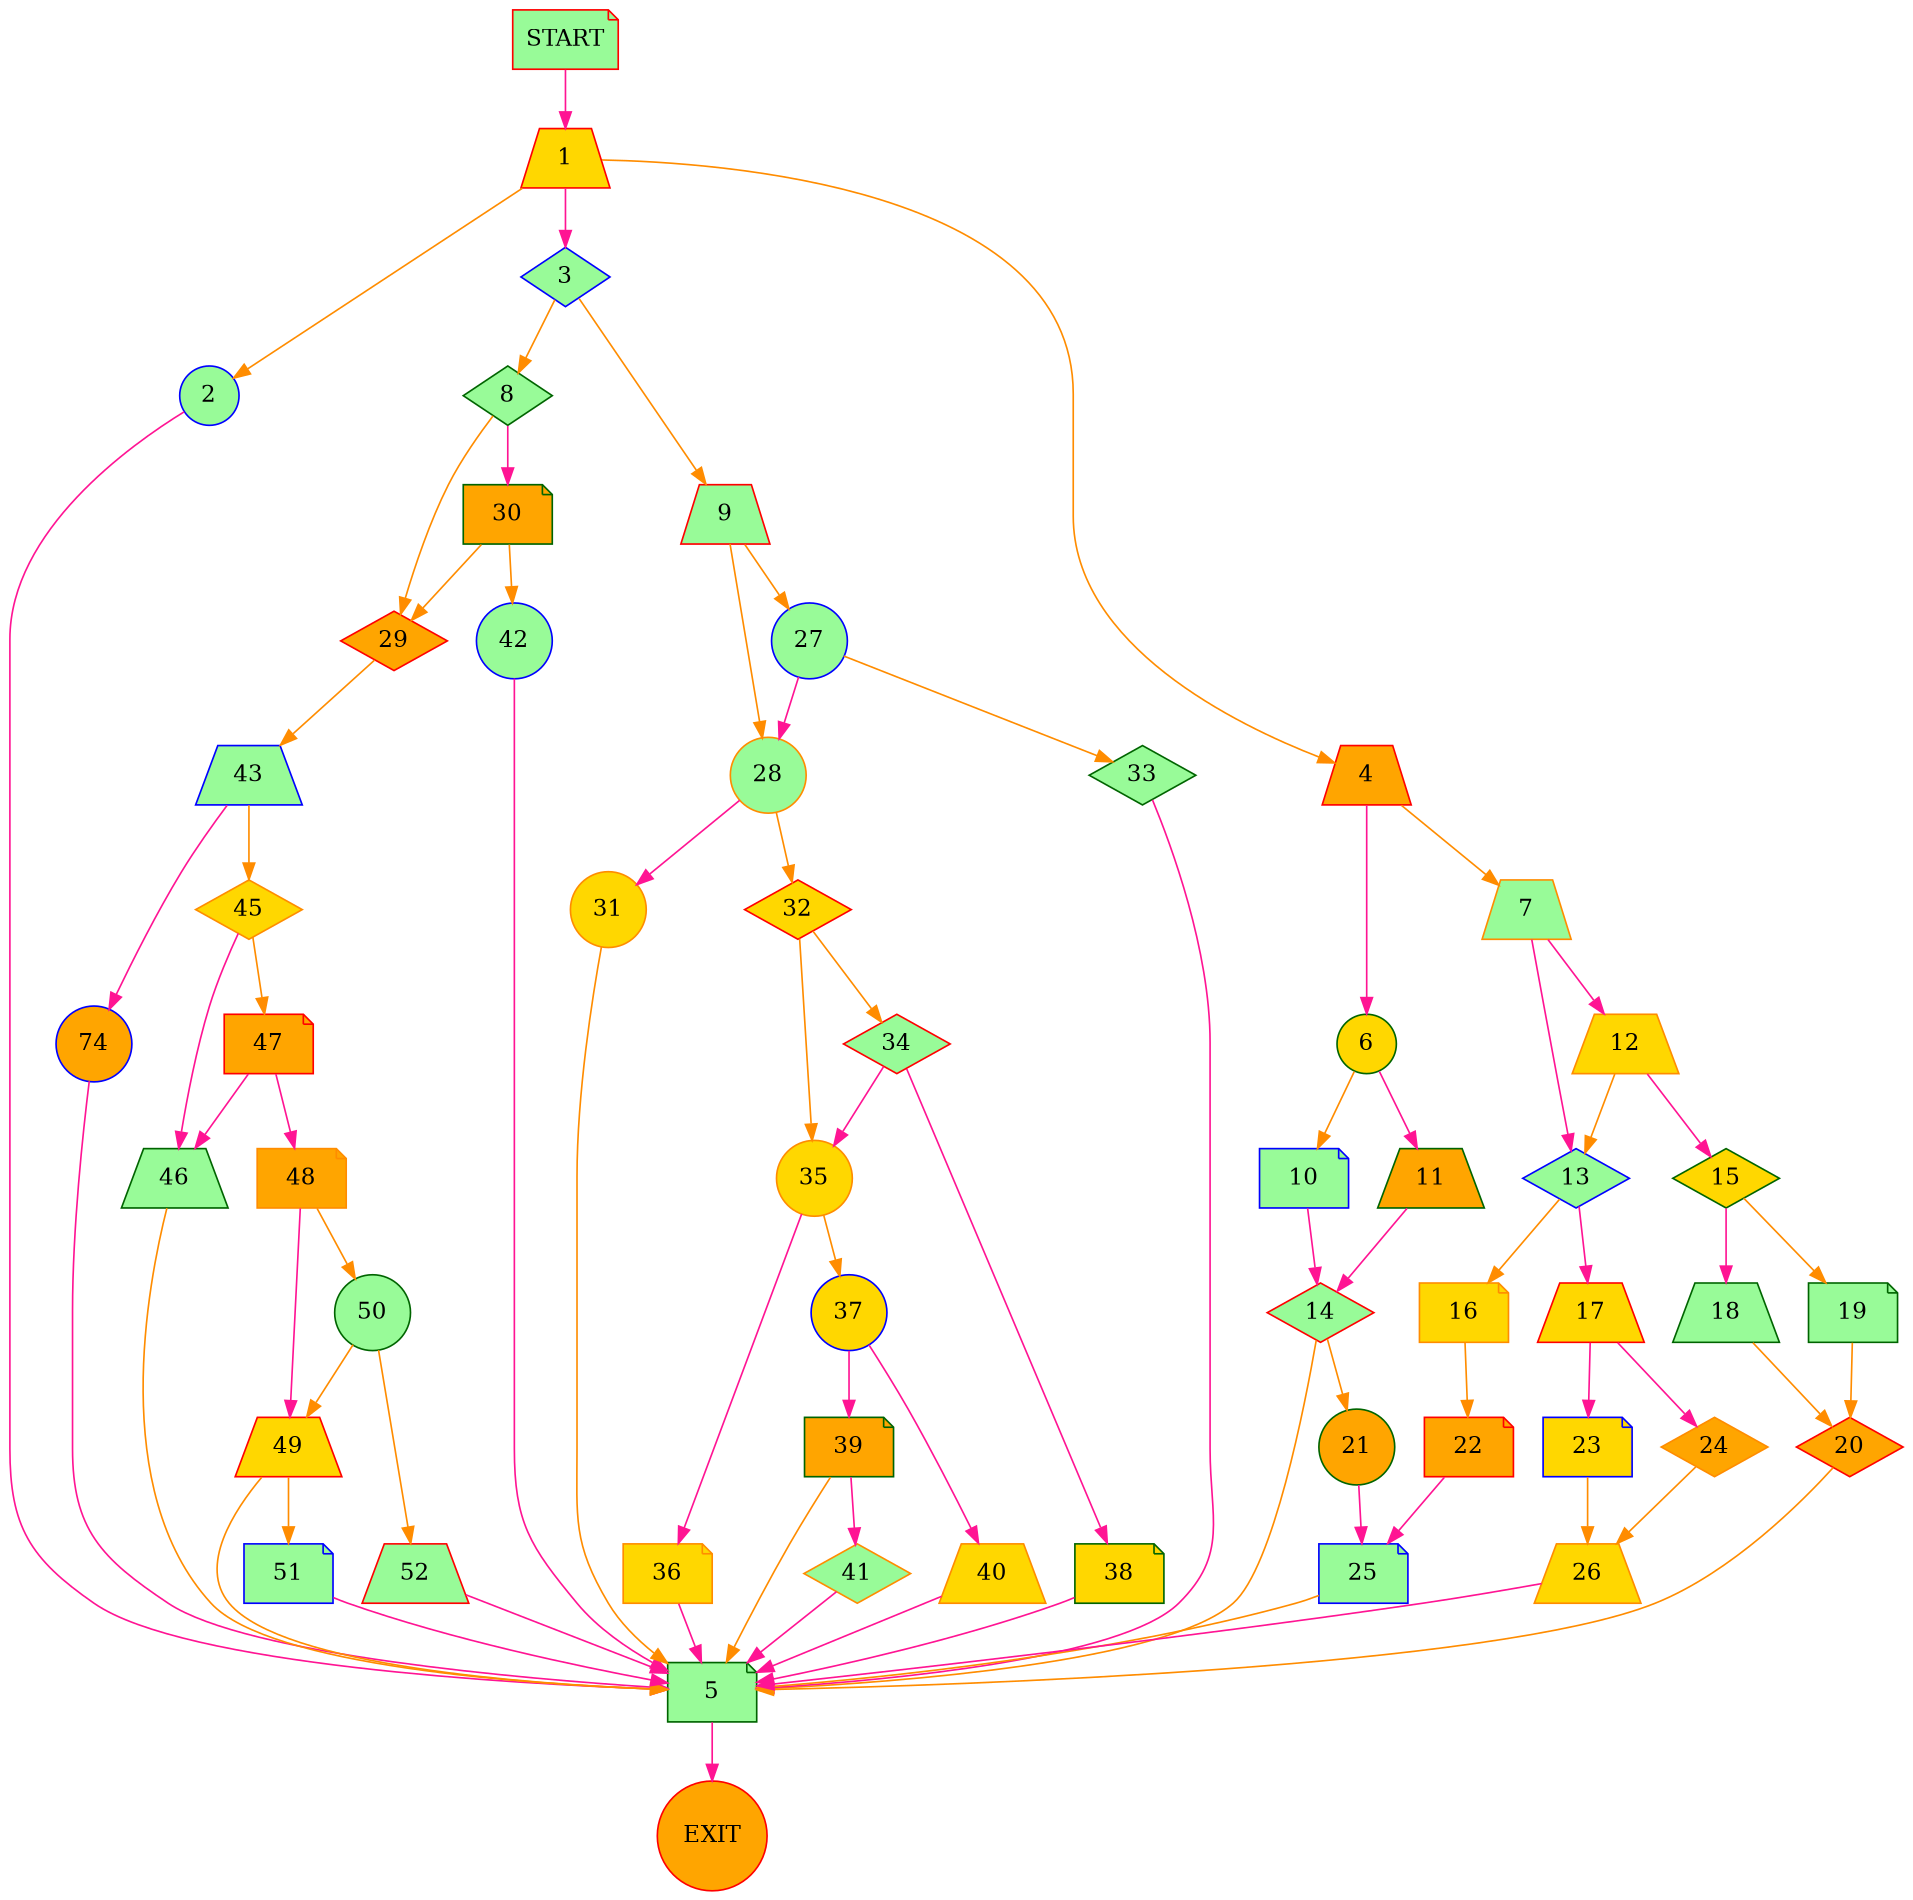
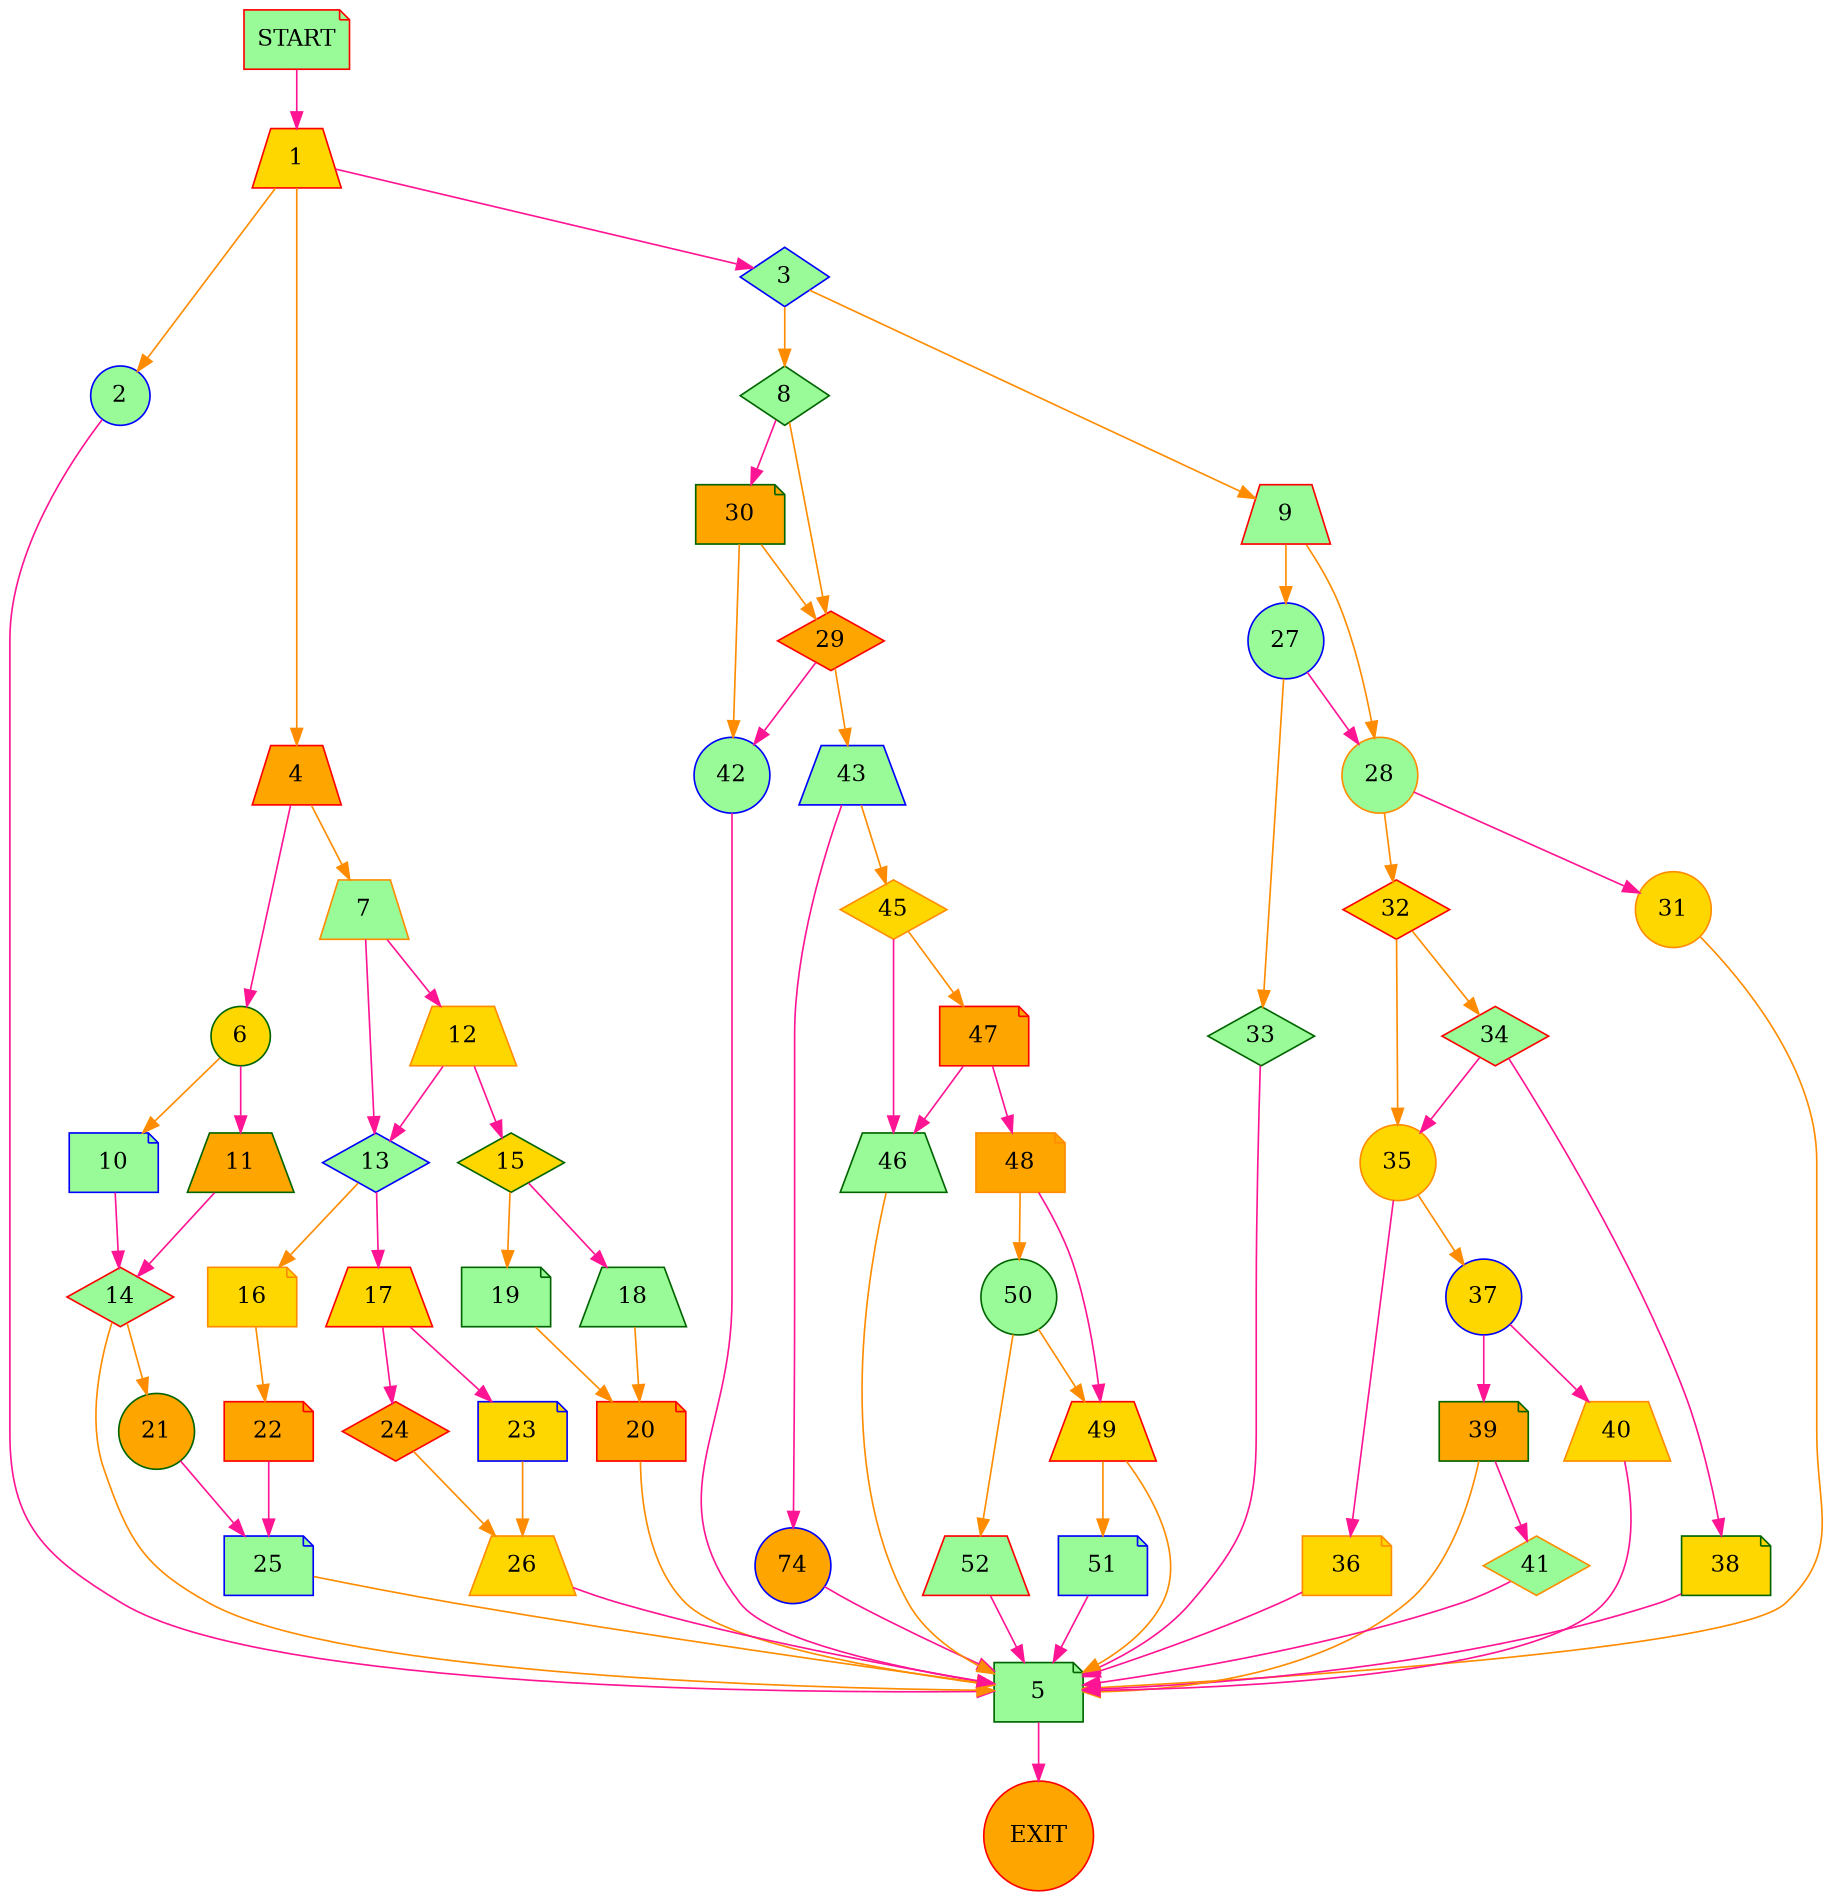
none -> (790, 697)
(1603, 1106) -> (421, 1097)
(1715, 1447) -> (396, 1431)
(1850, 1447) -> (641, 1431)
